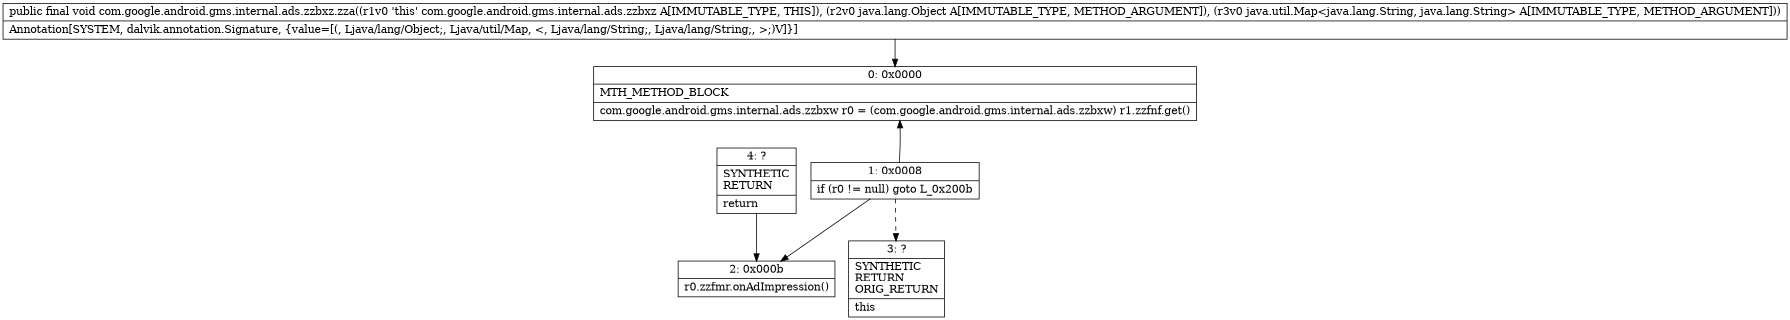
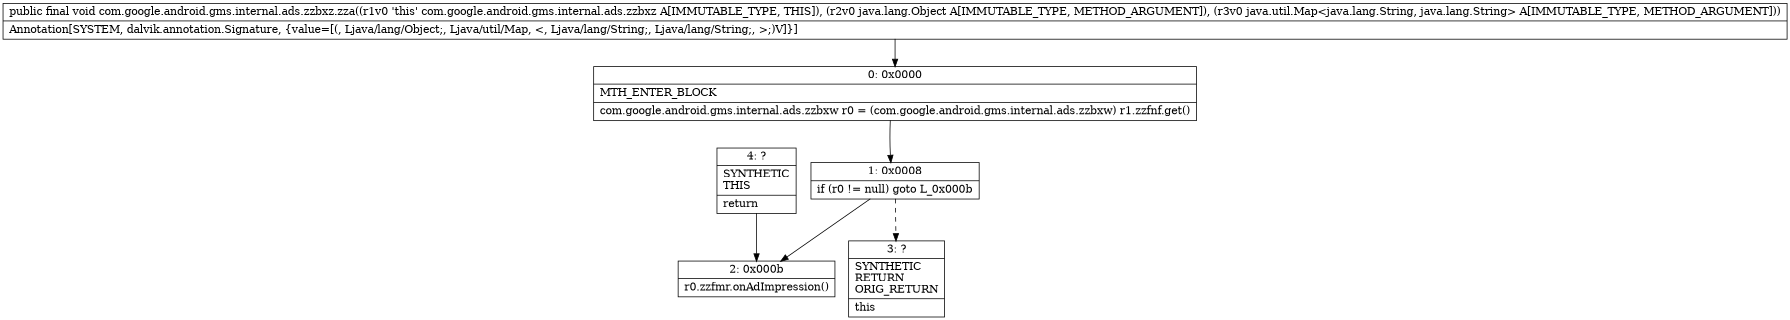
(664, 93) -> (658, 93)
(900, 145) -> (890, 138)
(748, 186) -> (737, 186)
(895, 190) -> (895, 190)
